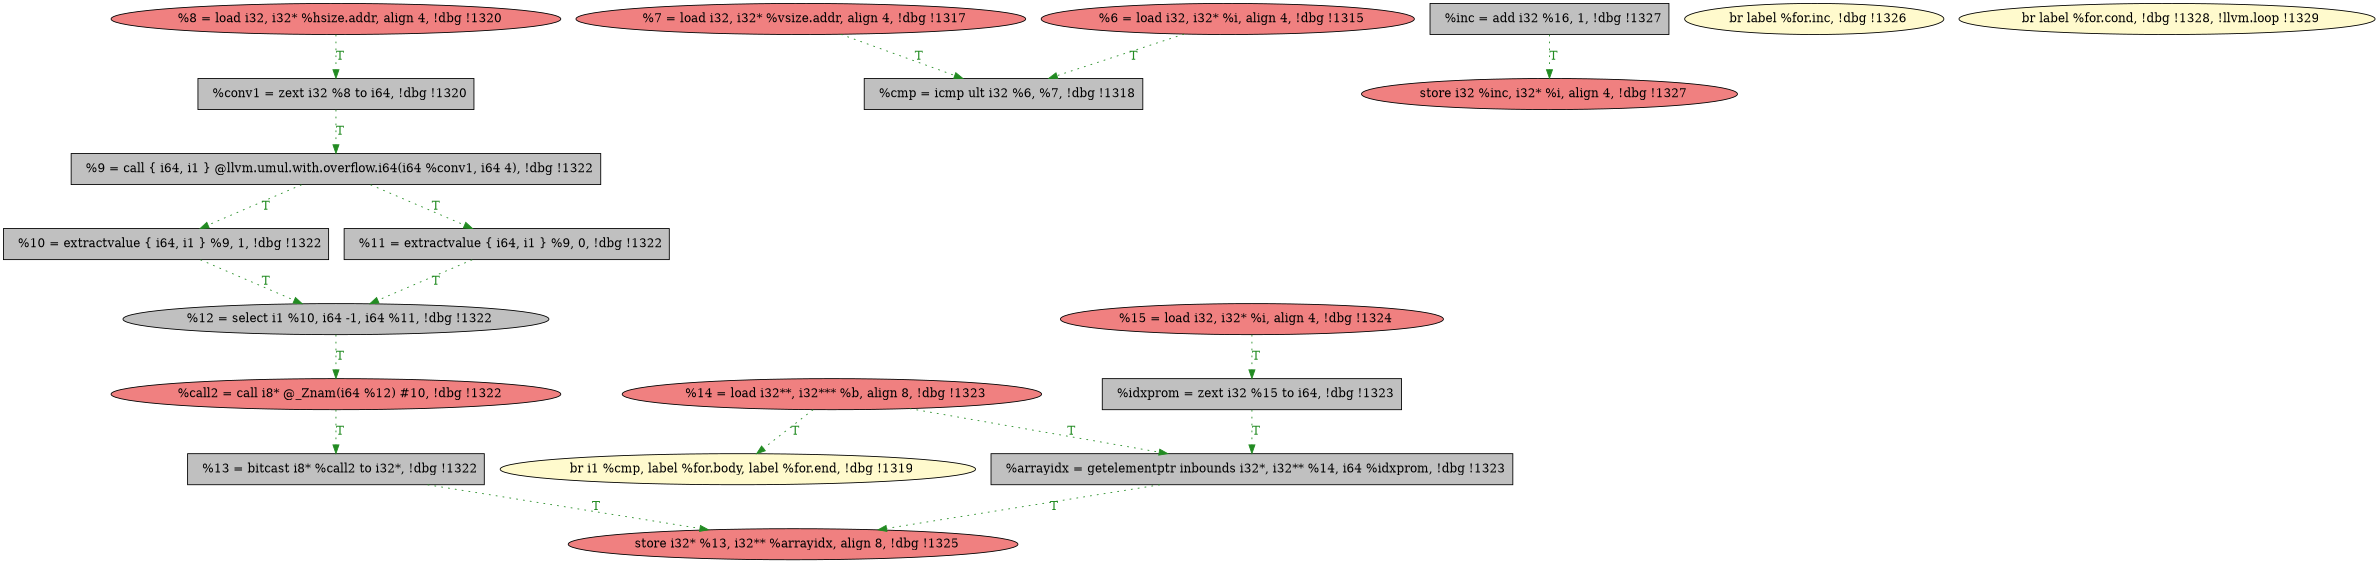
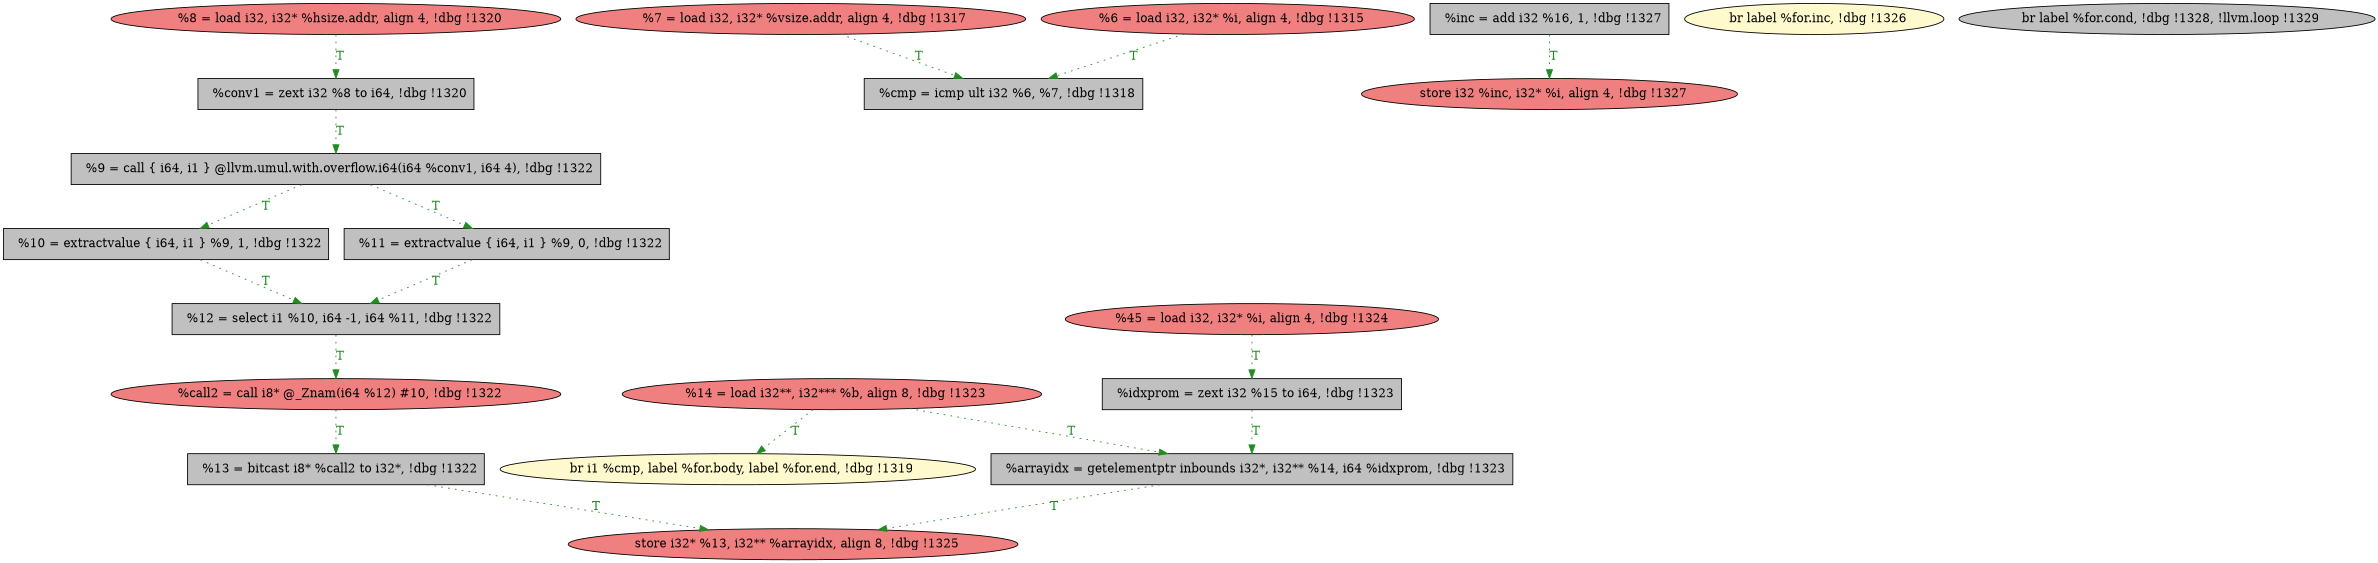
(2167, 19) -> (2167, 19)
(336, 319) -> (336, 319)
(1252, 319) -> (1252, 319)
